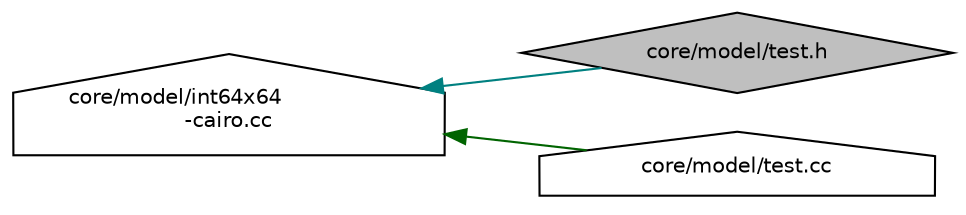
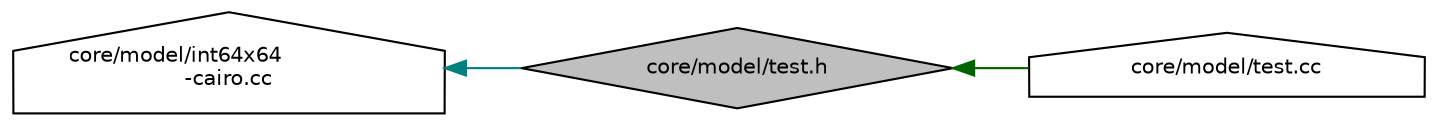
(526, 143) -> (1002, 68)
